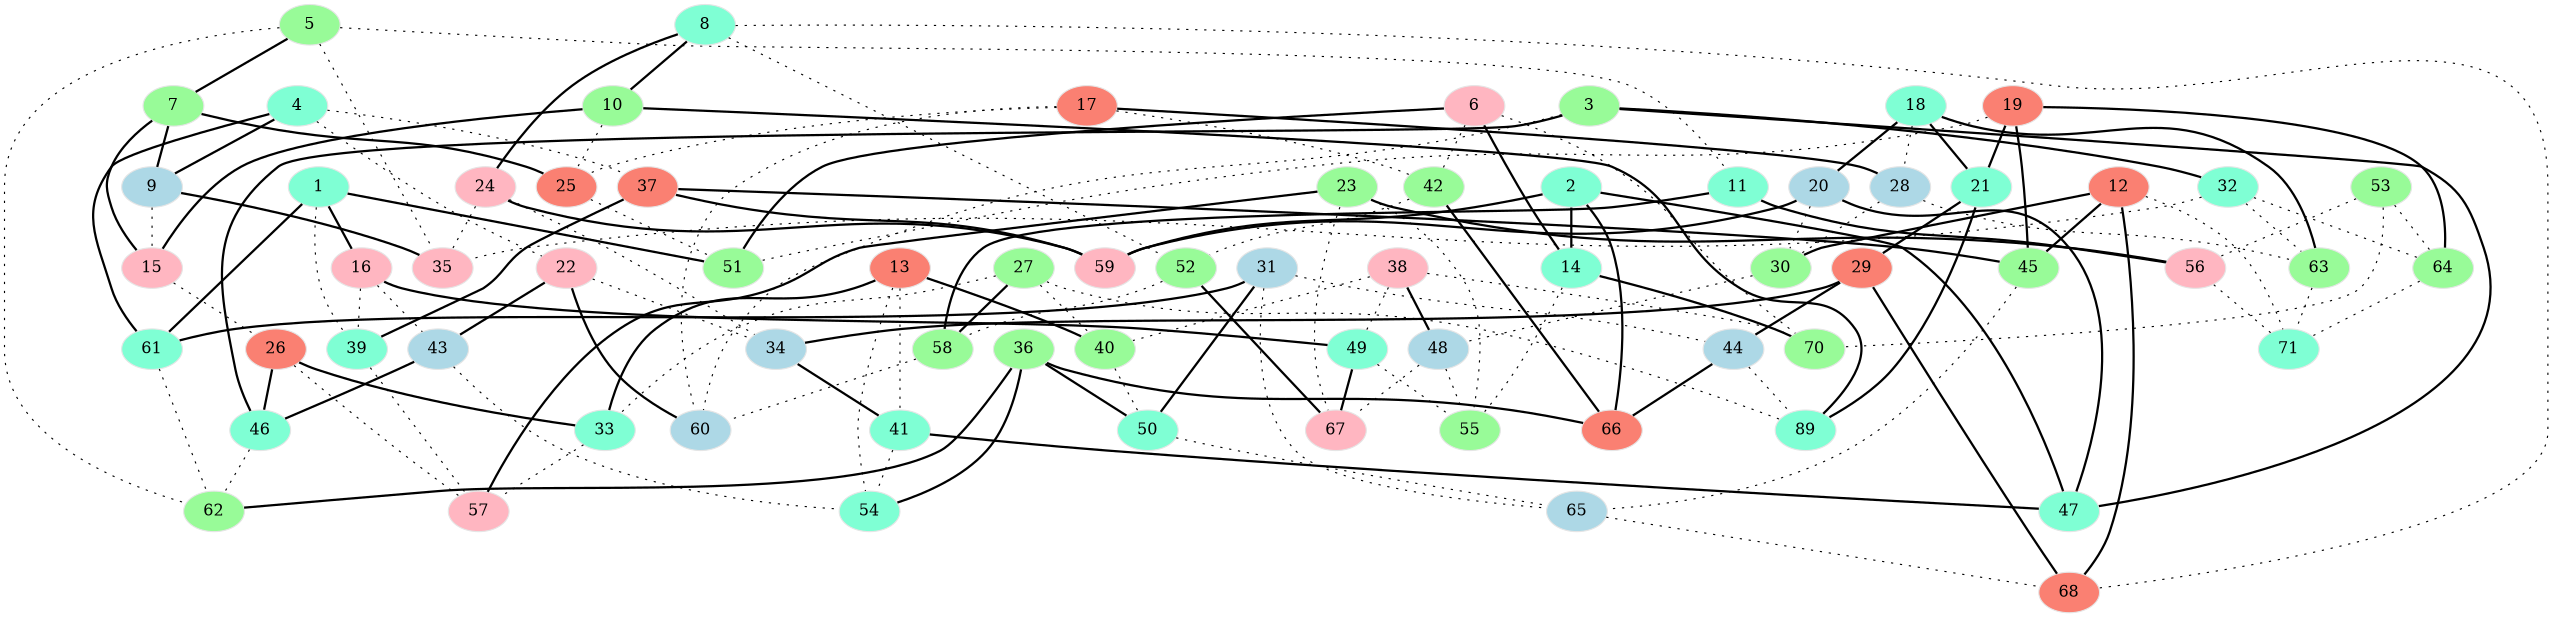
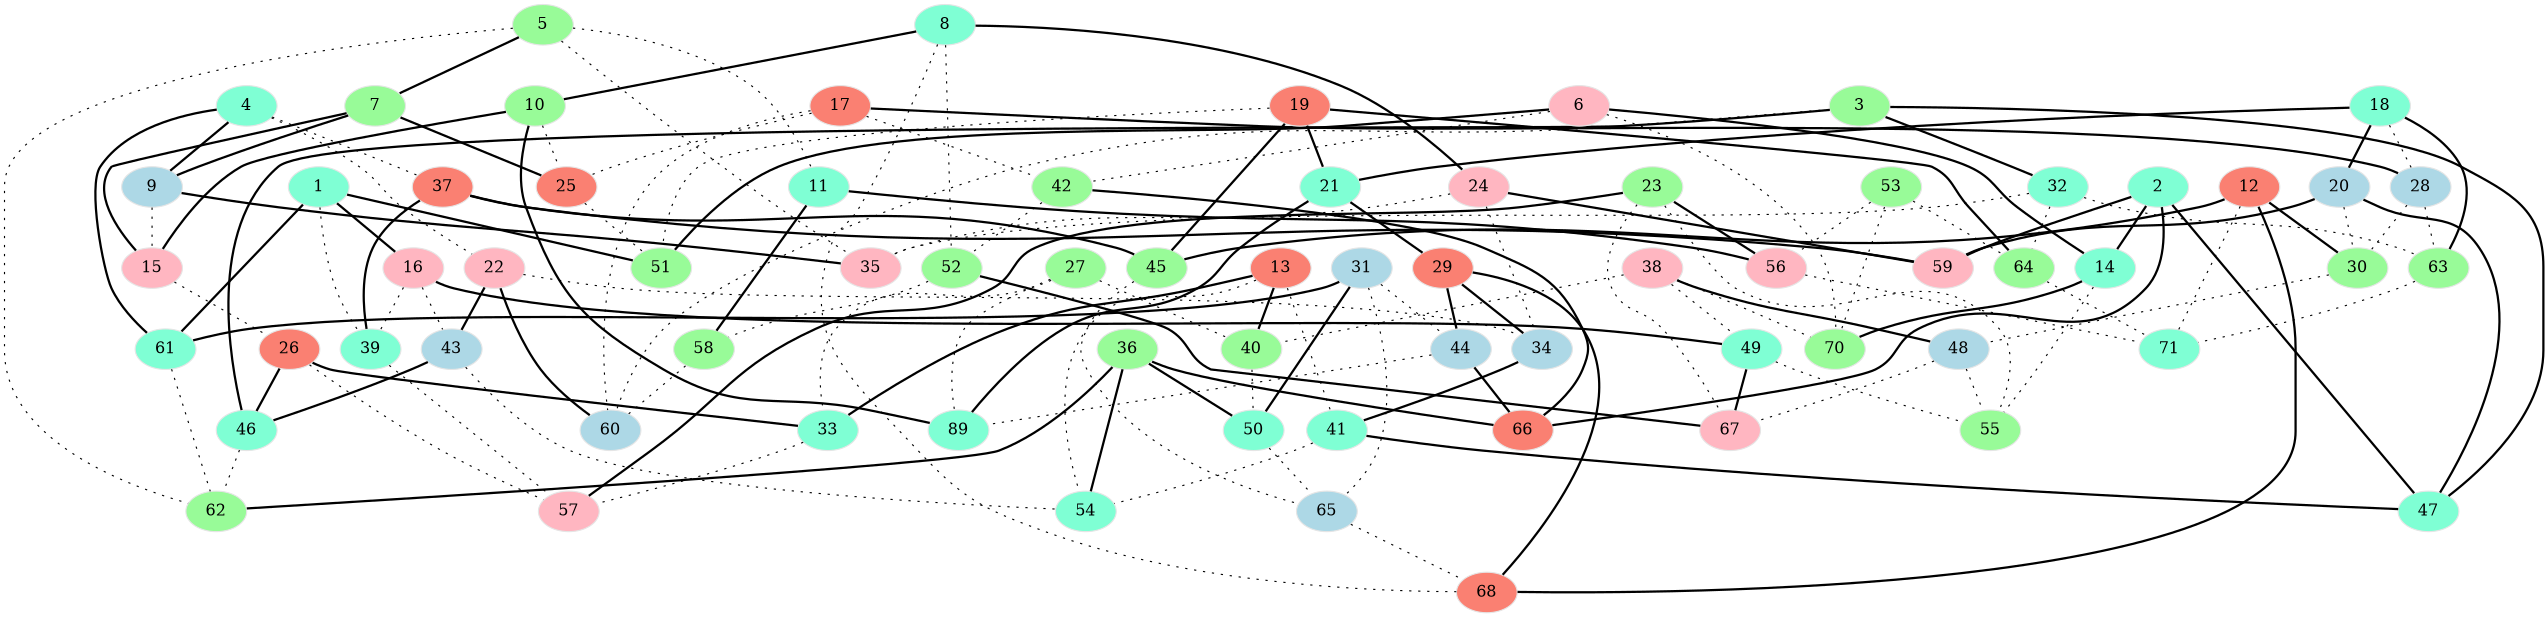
(986, 306) -> none
